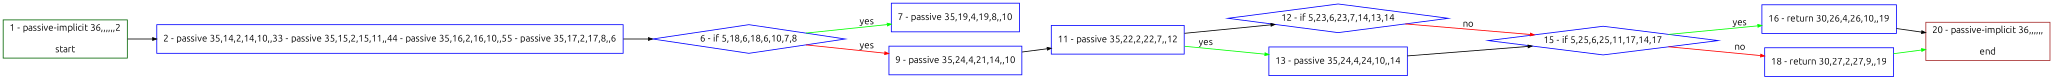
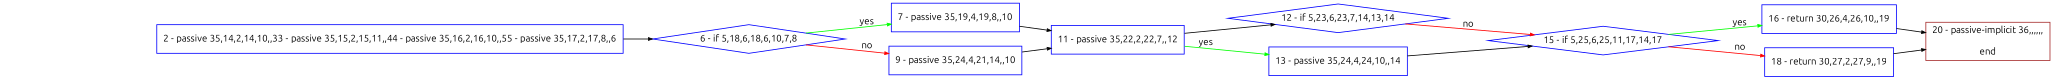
none -> (1033, 28)
(65, 39) -> none
(867, 46) -> (867, 46)
(1908, 52) -> (1908, 52)
